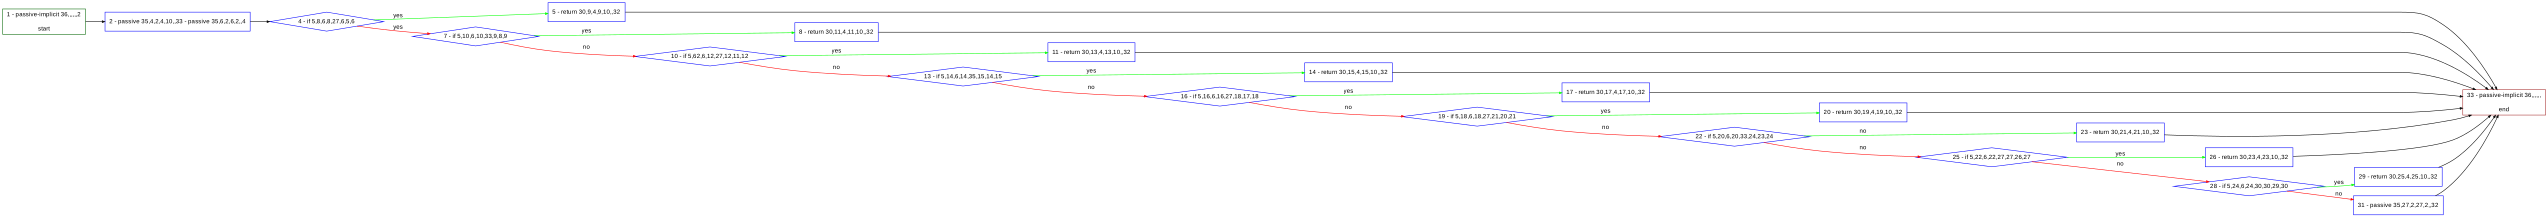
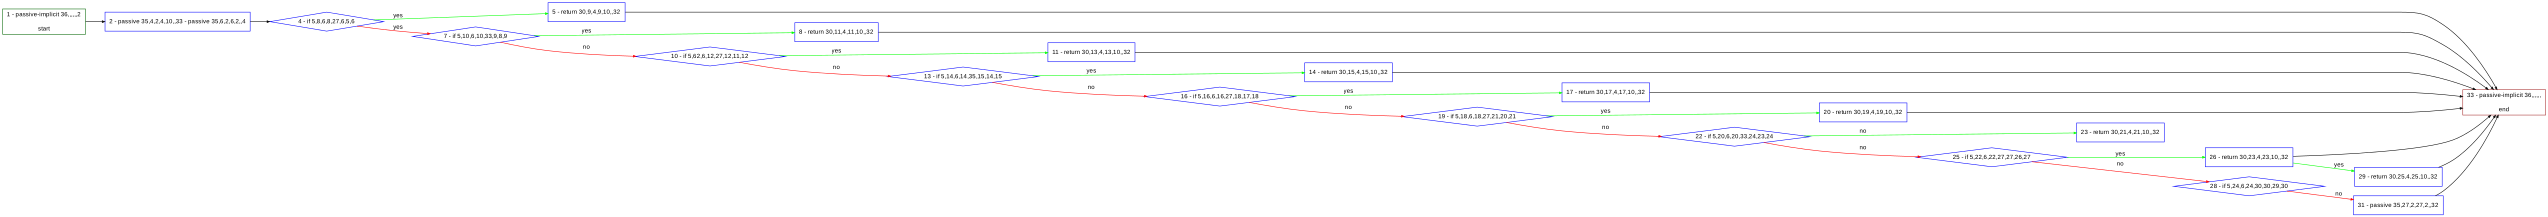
(2317, 134) -> none
(2334, 186) -> (2322, 167)
